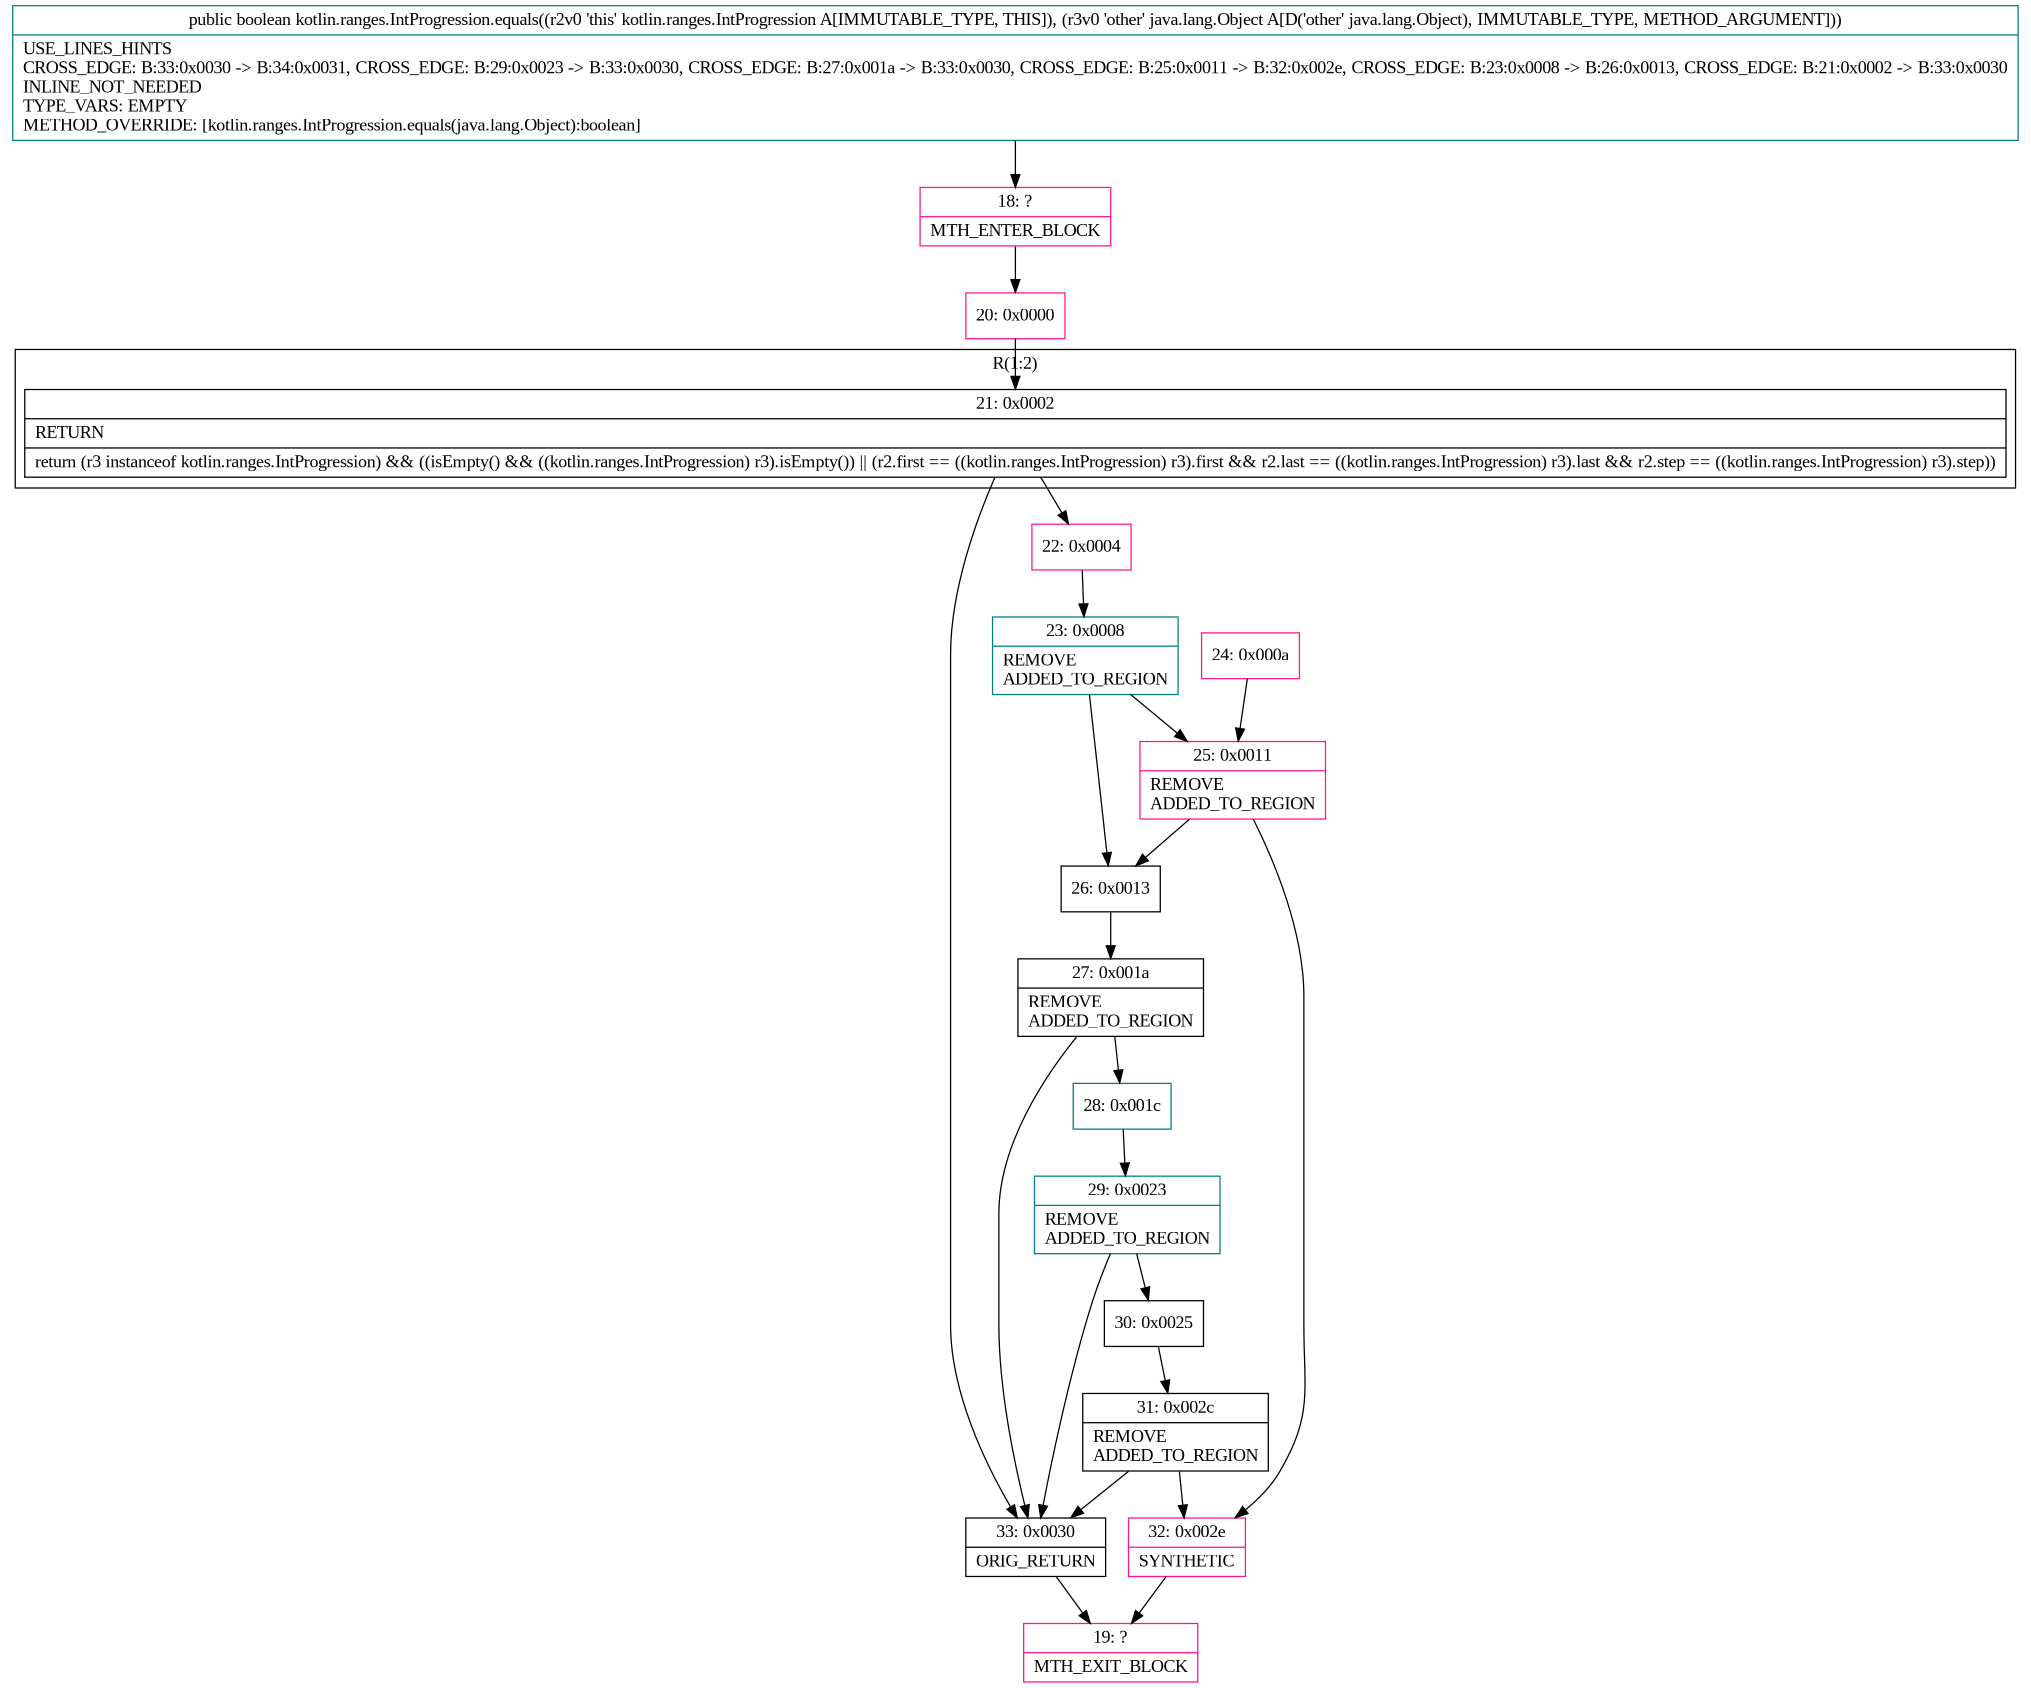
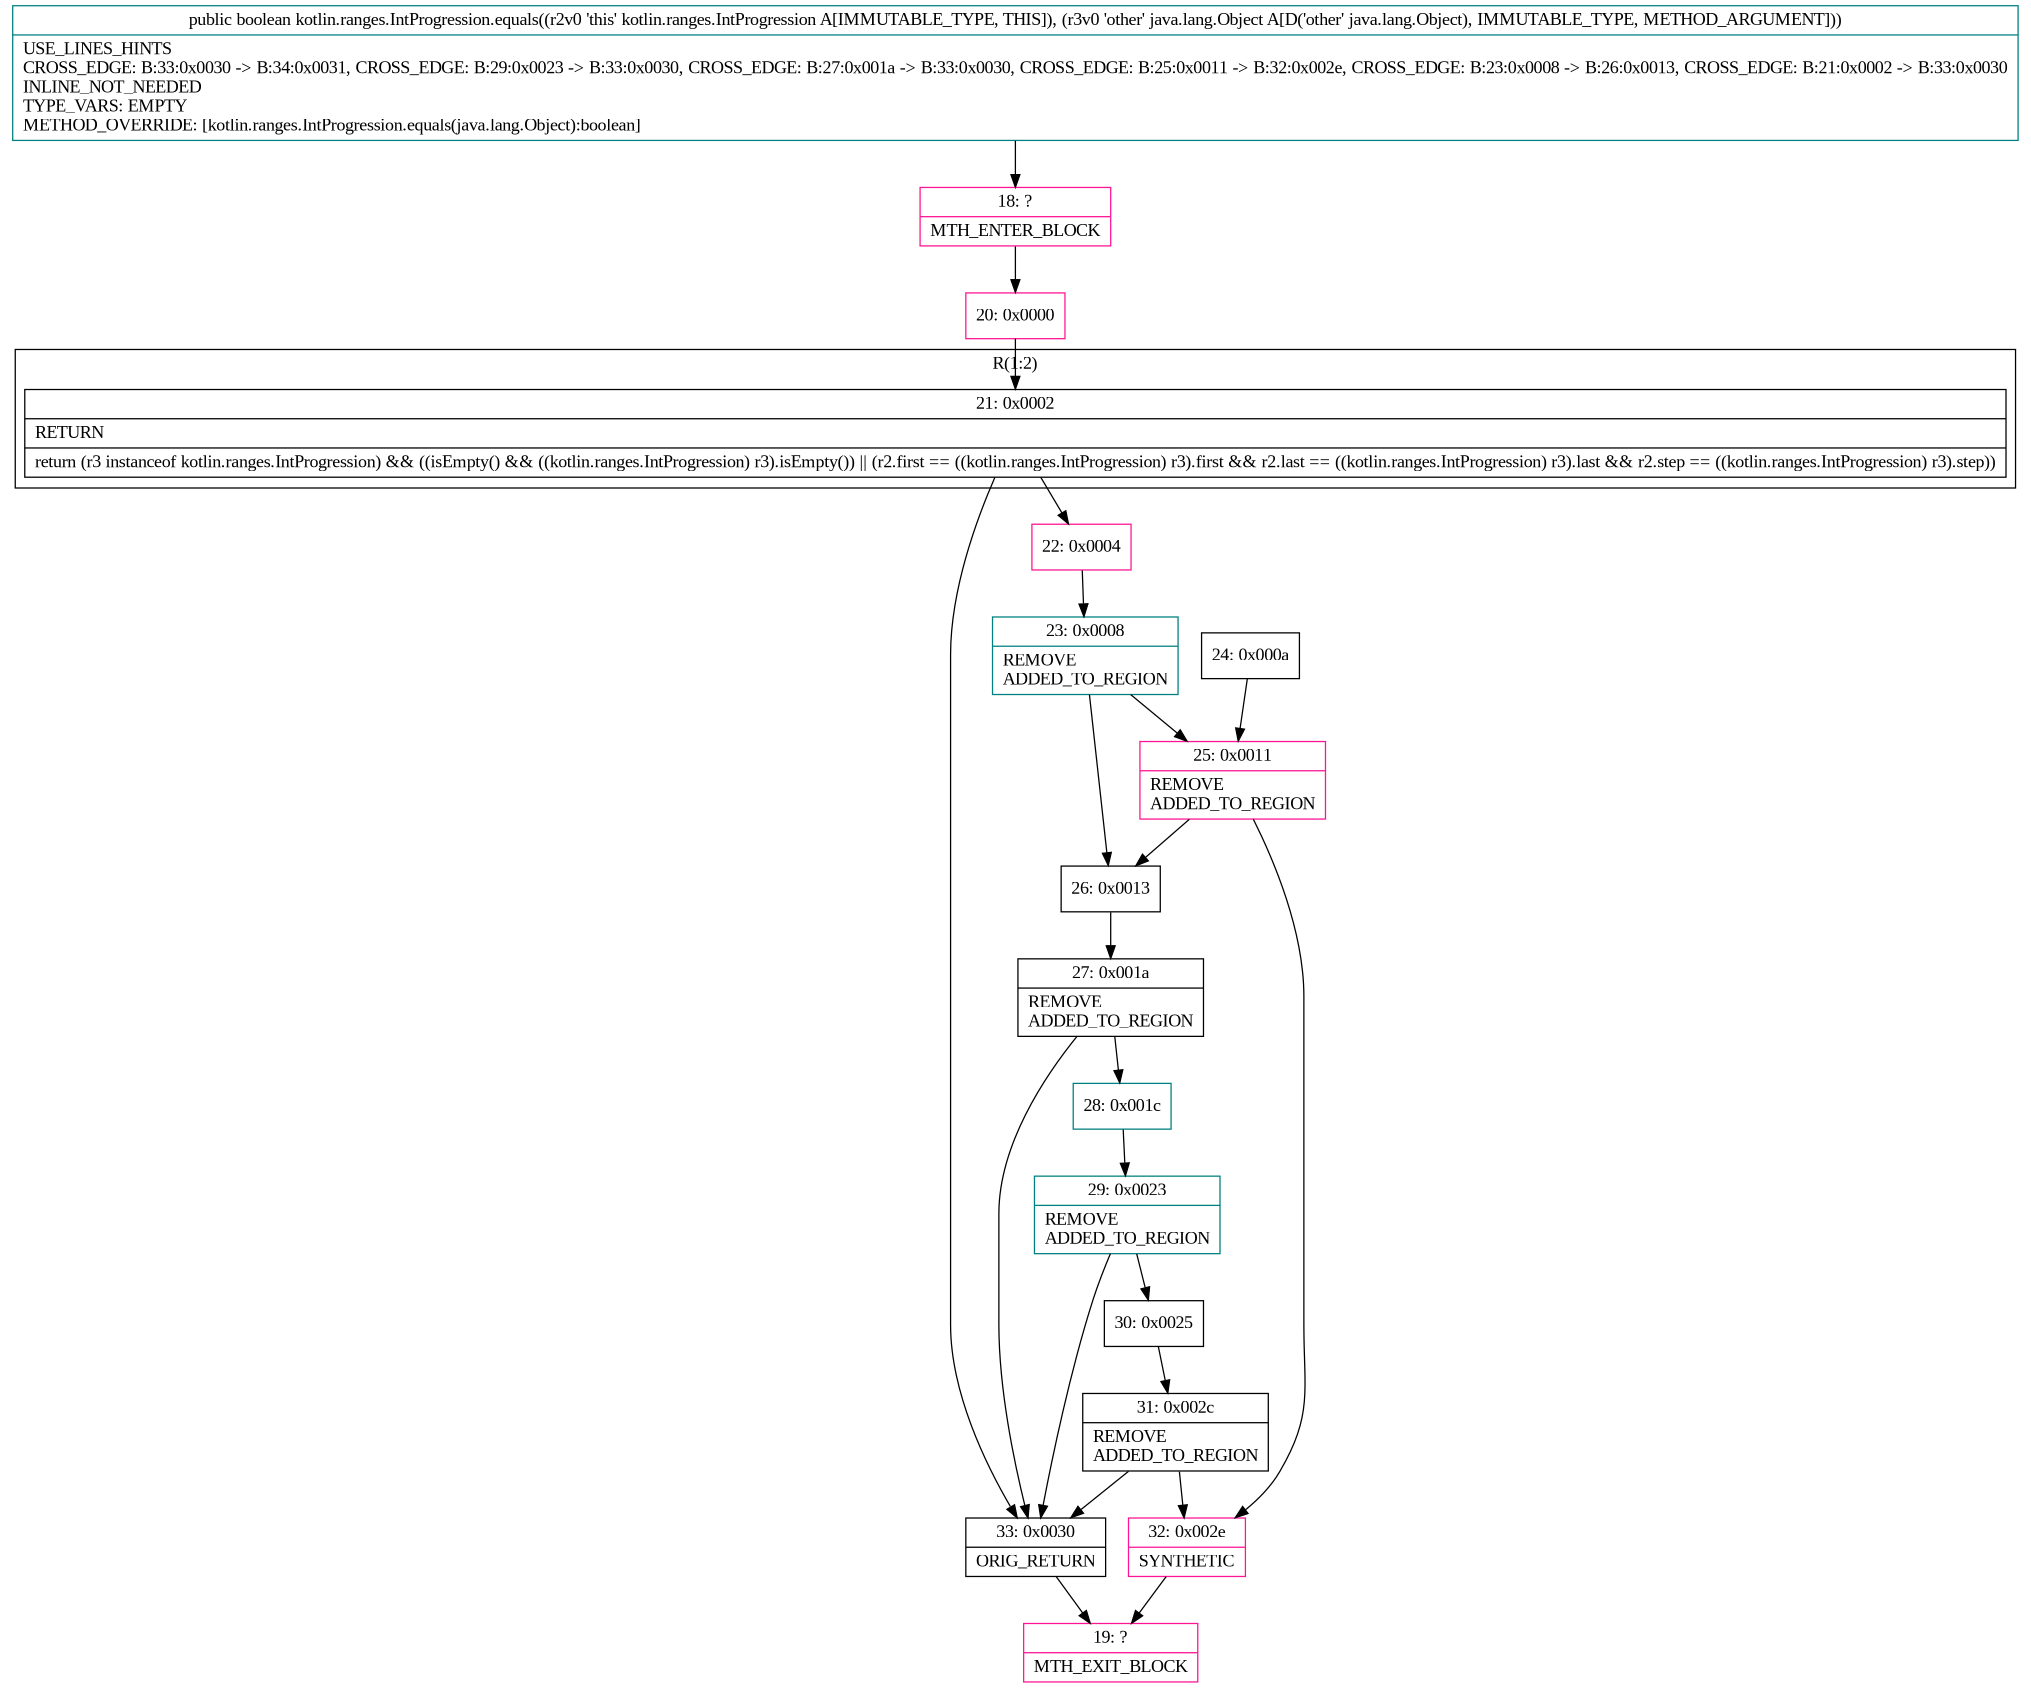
(1250, 656) -> (1250, 656)
